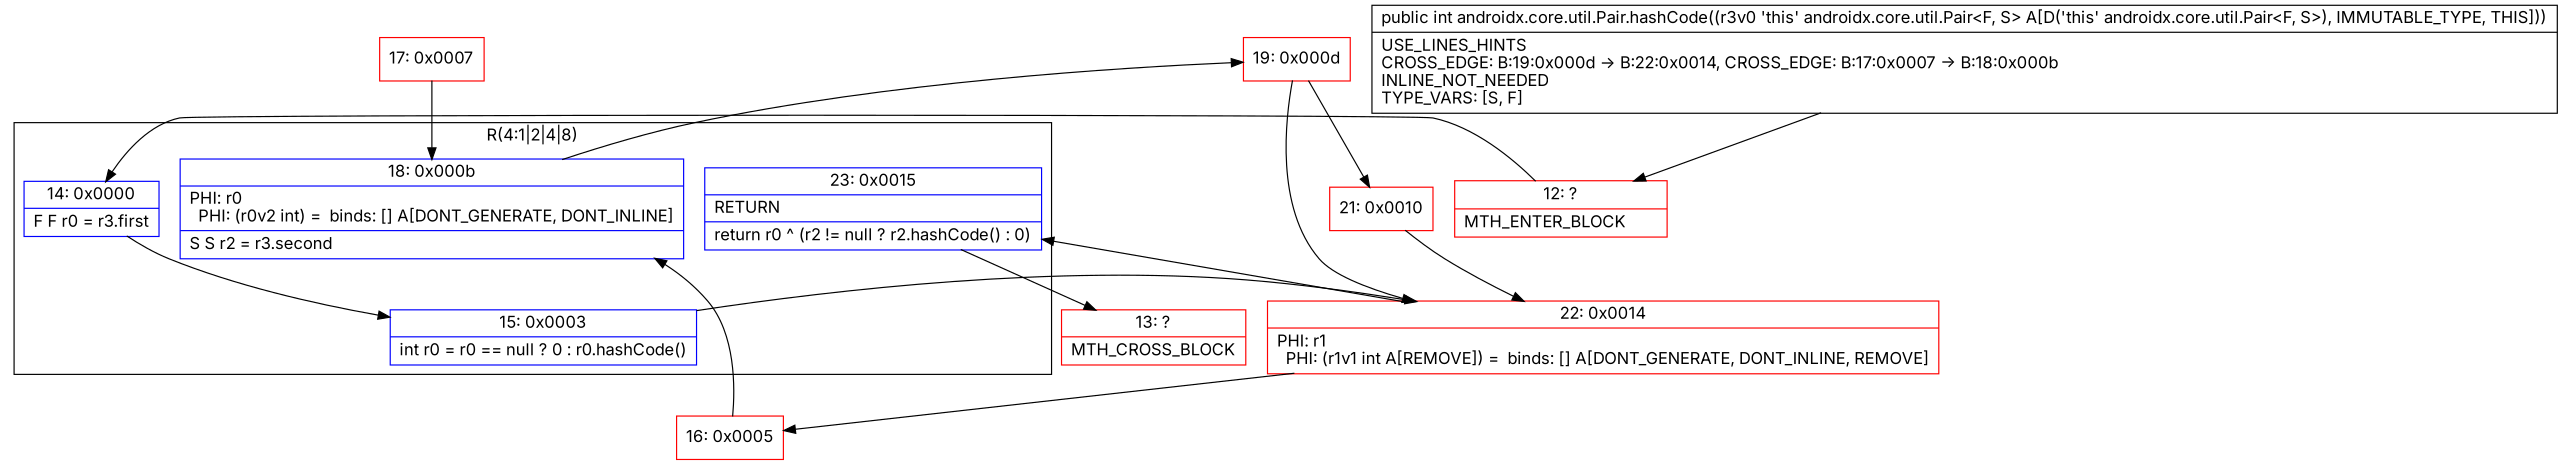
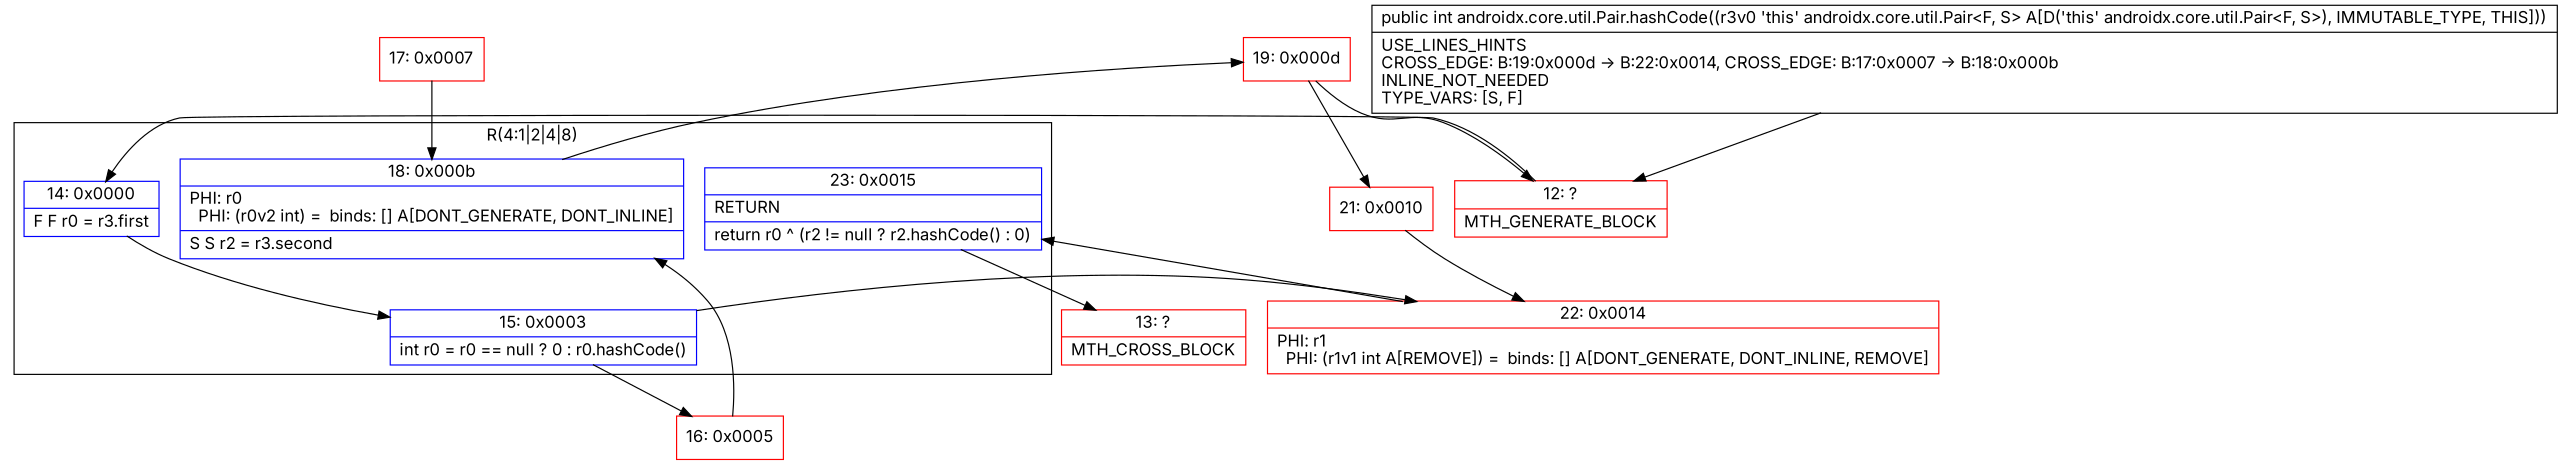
(1297, 219) -> (1422, 118)
(1546, 222) -> (1561, 222)
(1045, 401) -> (637, 388)
